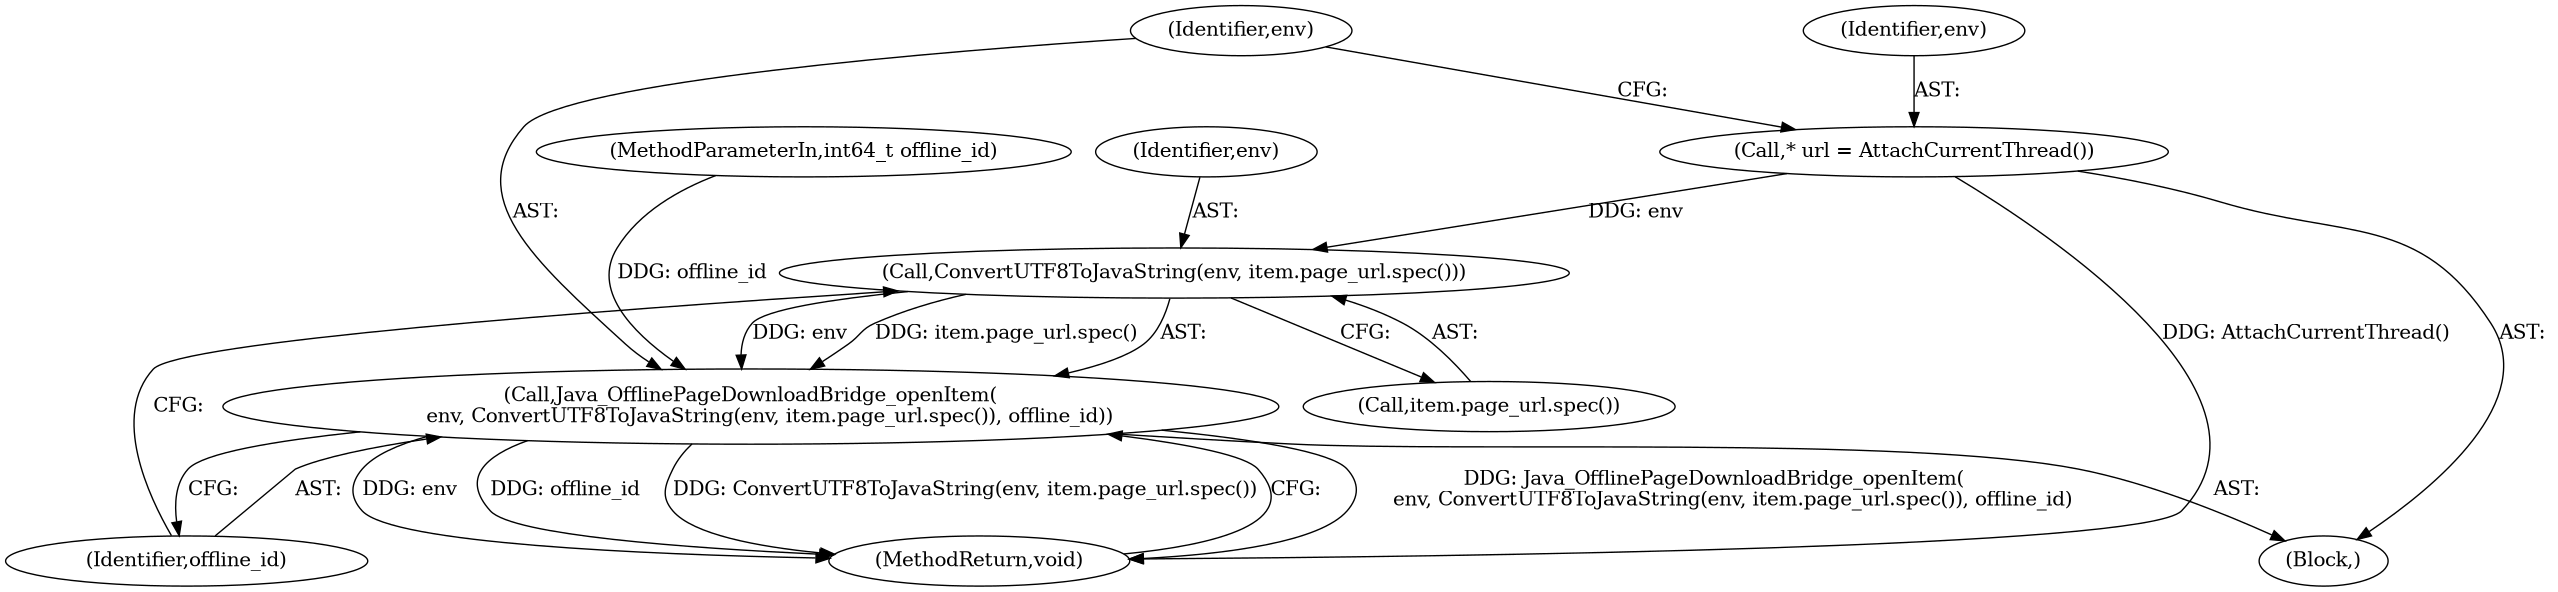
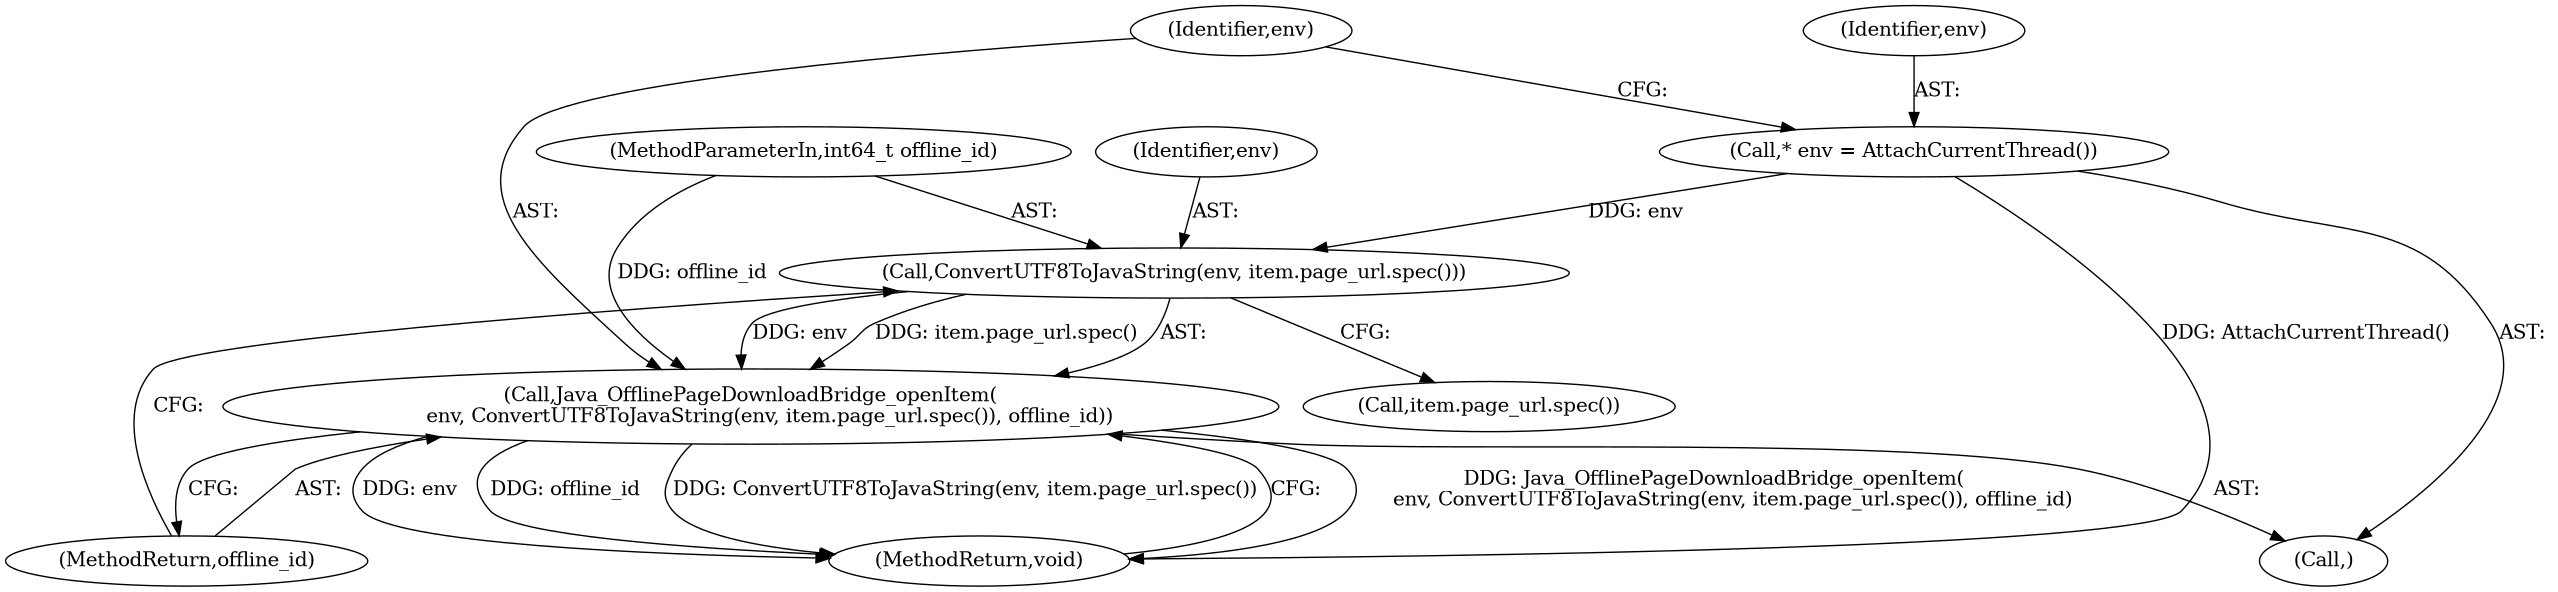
(1914, 152) -> (1914, 152)
(1415, 330) -> (982, 210)
(187, 561) -> (187, 561)
(2324, 561) -> (2324, 561)
